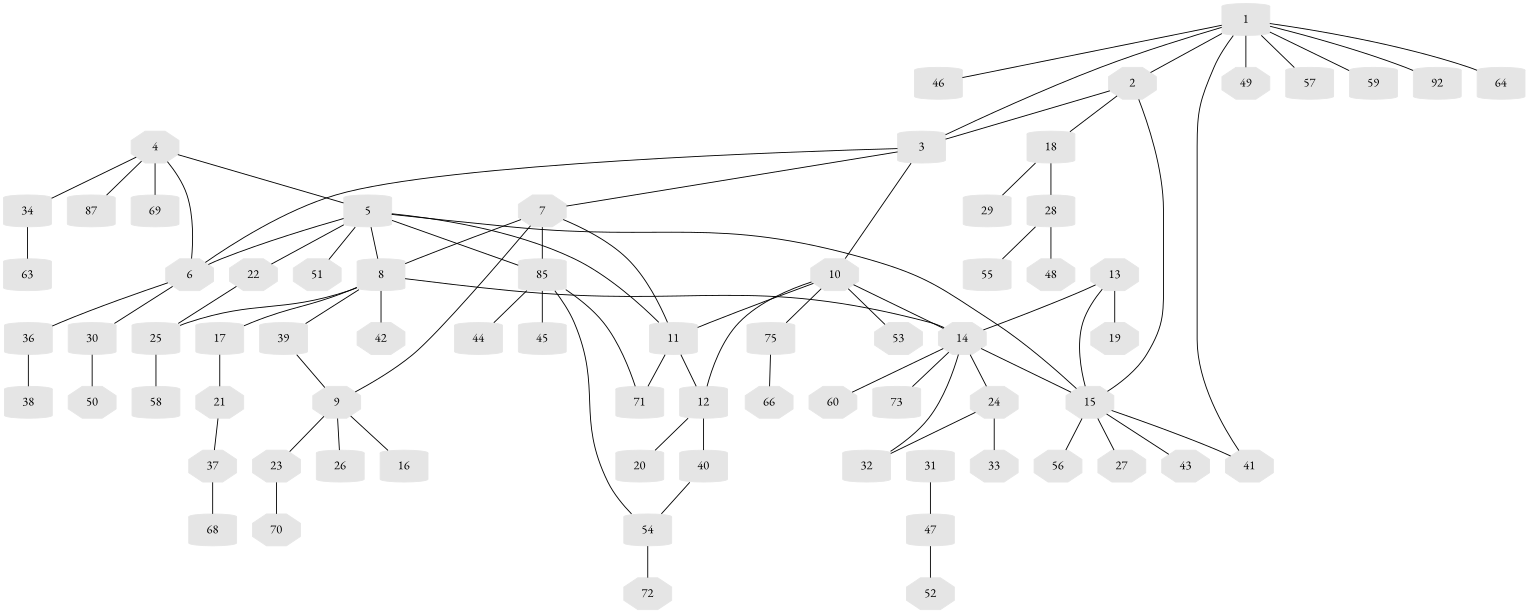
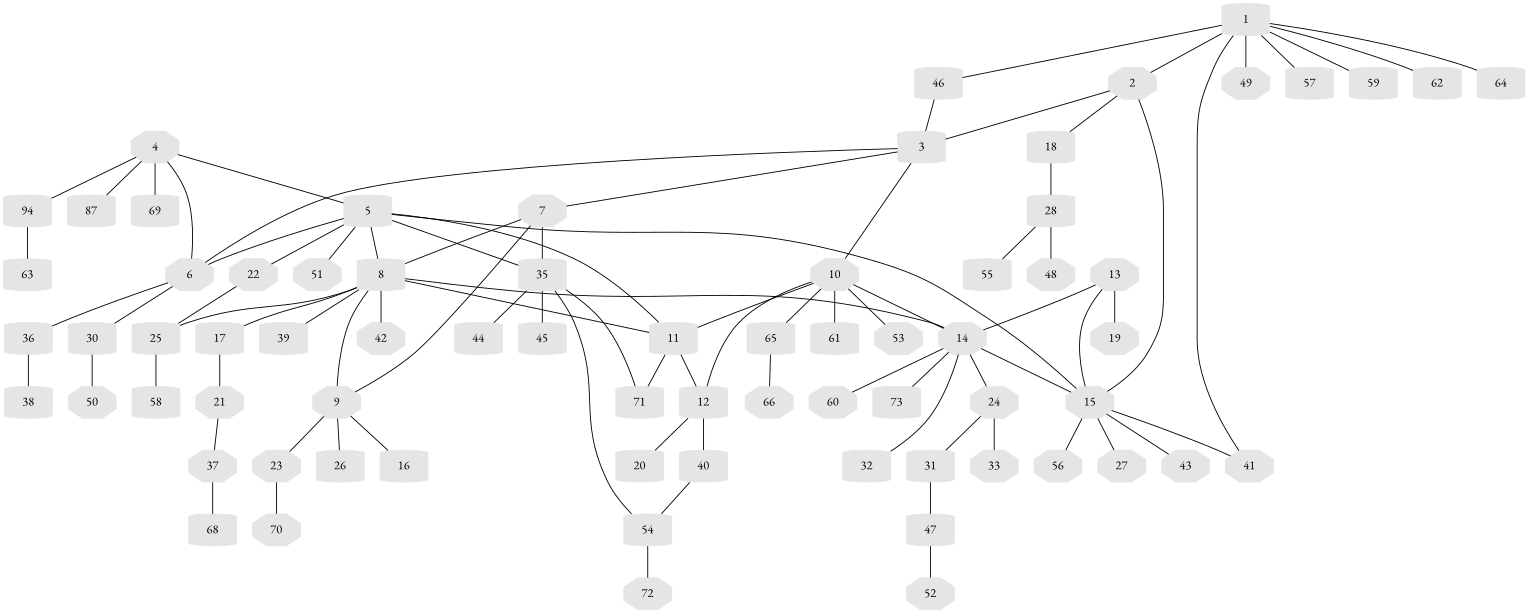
(1081, 75) -> (930, 115)
(1437, 83) -> (1437, 83)
(27, 211) -> (27, 211)
(987, 211) -> none
(627, 259) -> (527, 307)
(542, 275) -> (542, 275)
(771, 338) -> (771, 338)
none -> (835, 338)
(311, 371) -> (345, 336)
(933, 433) -> (963, 433)
